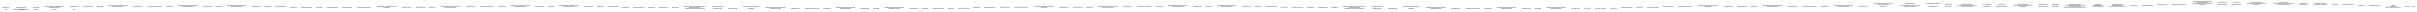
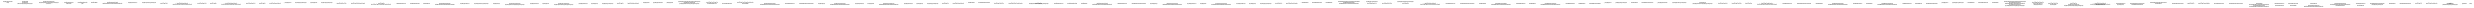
none -> (2073, 3)
(1948, 4) -> none
(6, 8) -> none
